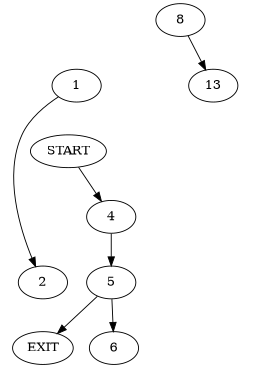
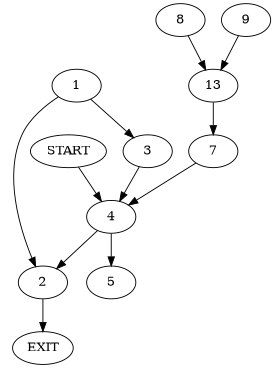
none -> (246, 20)
none -> (148, 151)
none -> (213, 151)
none -> (80, 246)
(81, 312) -> (43, 311)
(114, 348) -> none
